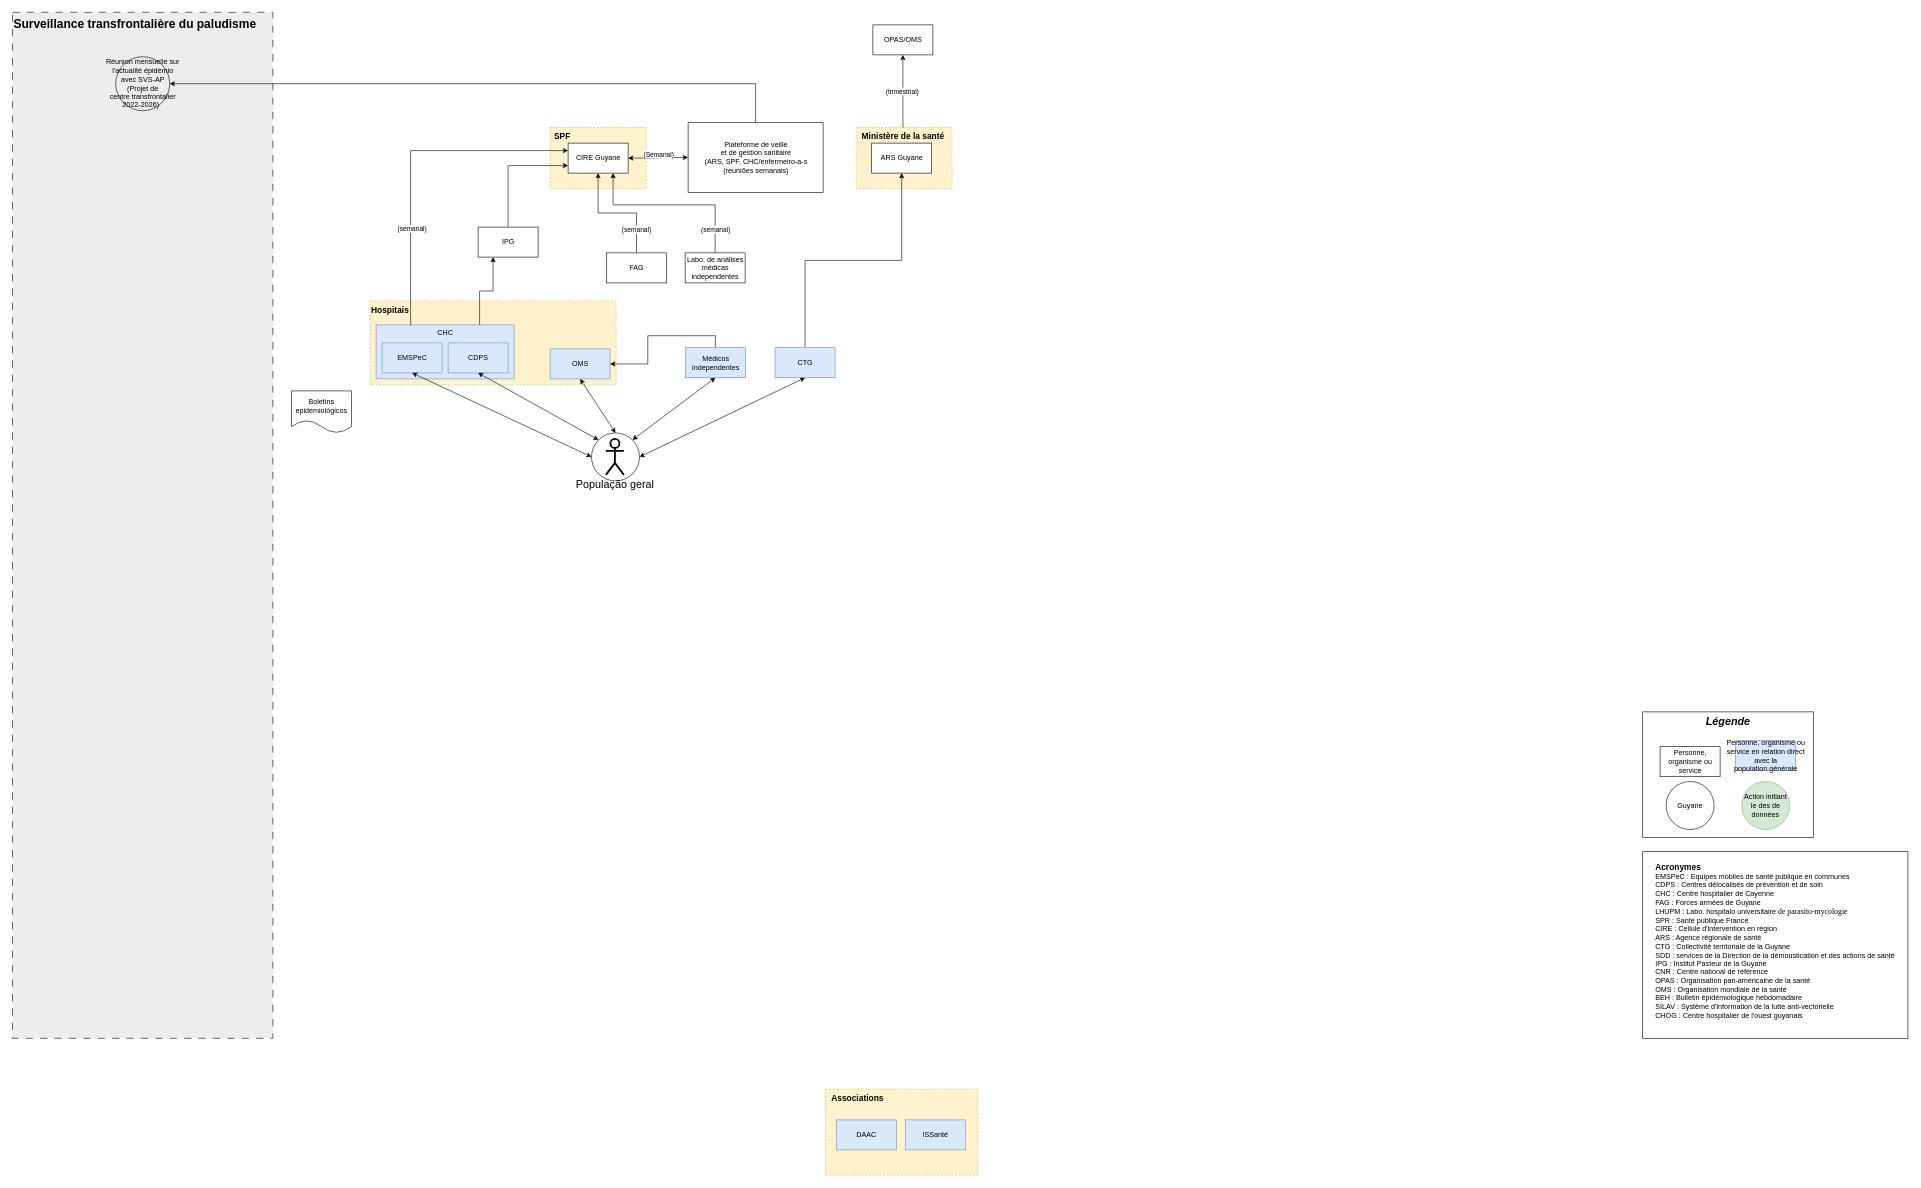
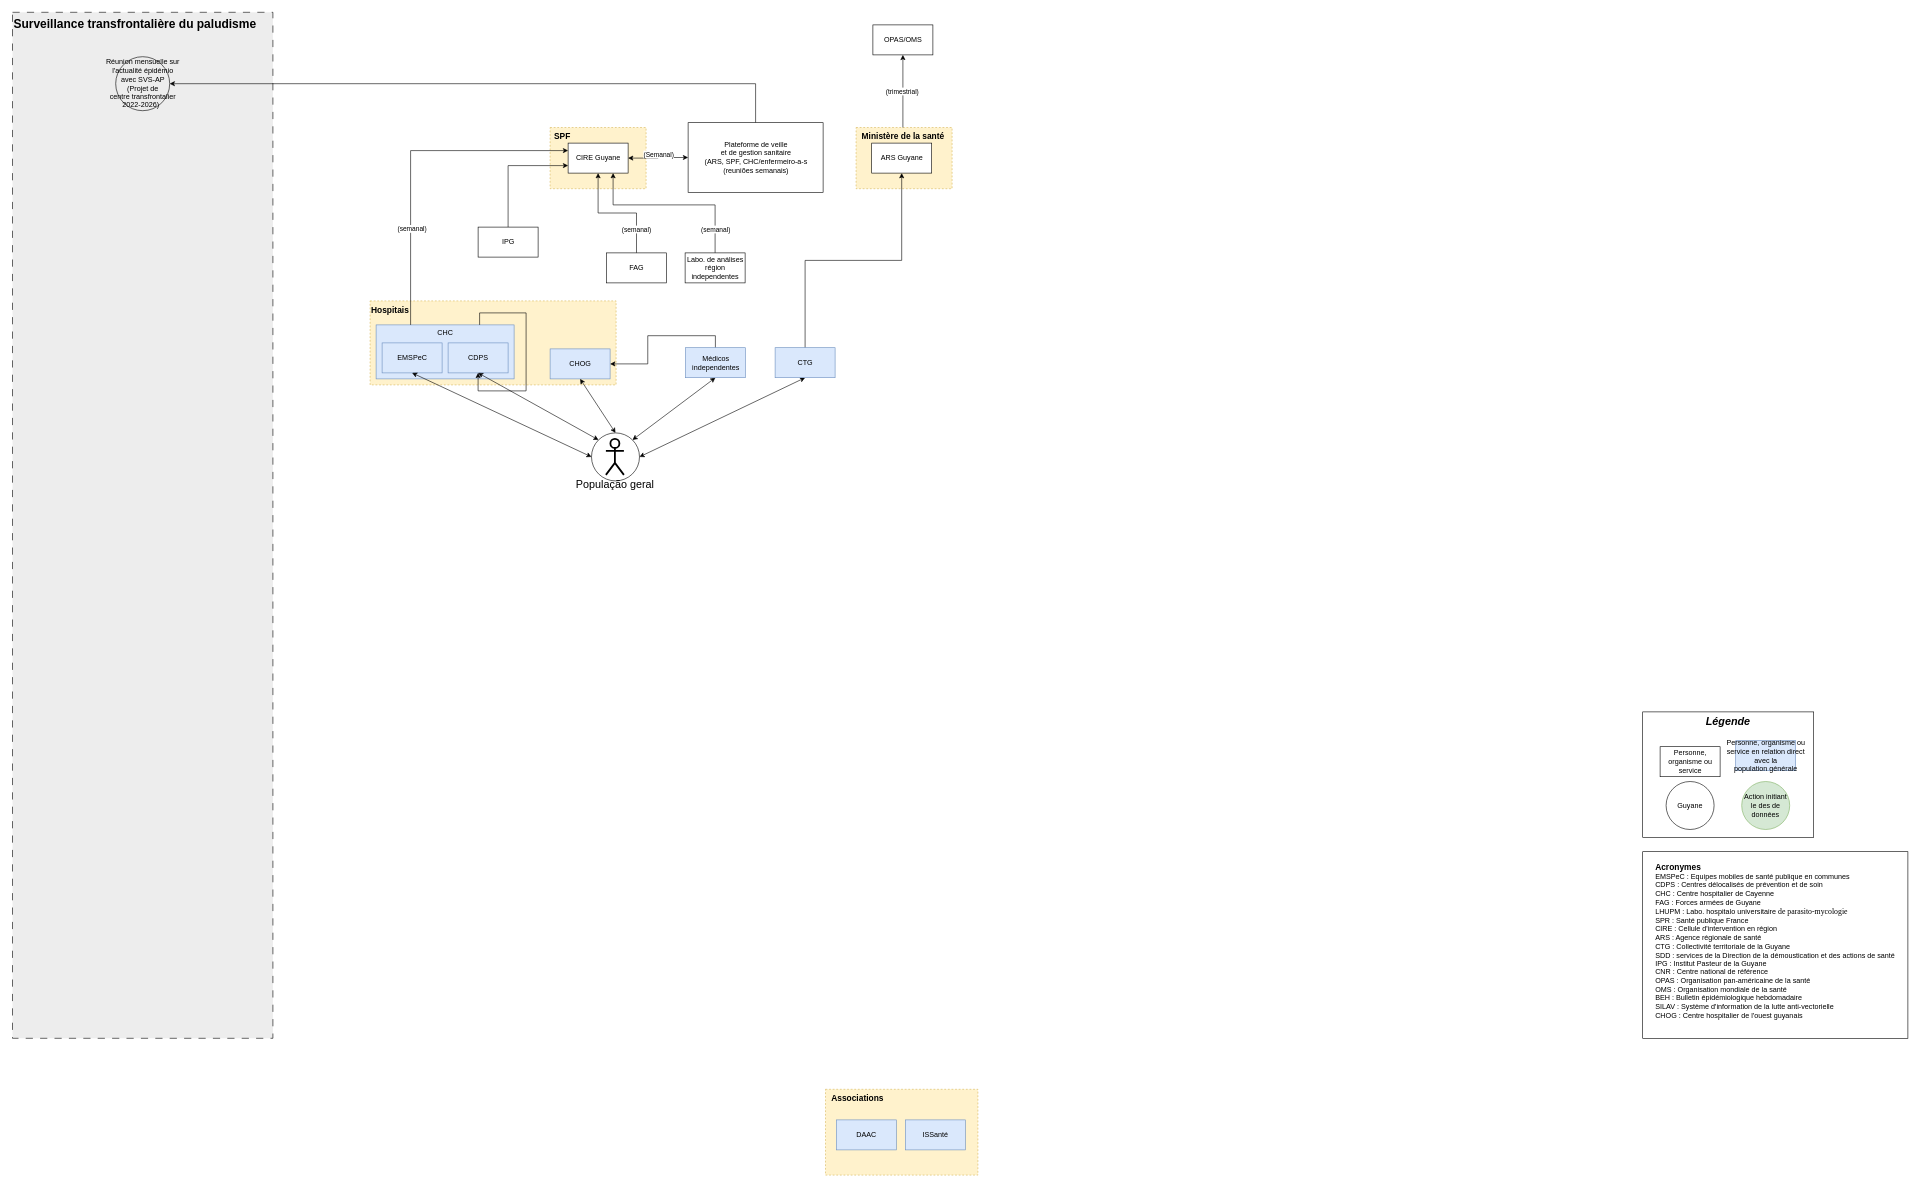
(715, 268) -> (715, 268)
(479, 301) -> (526, 391)
(580, 364) -> (580, 364)
(321, 412) -> none
